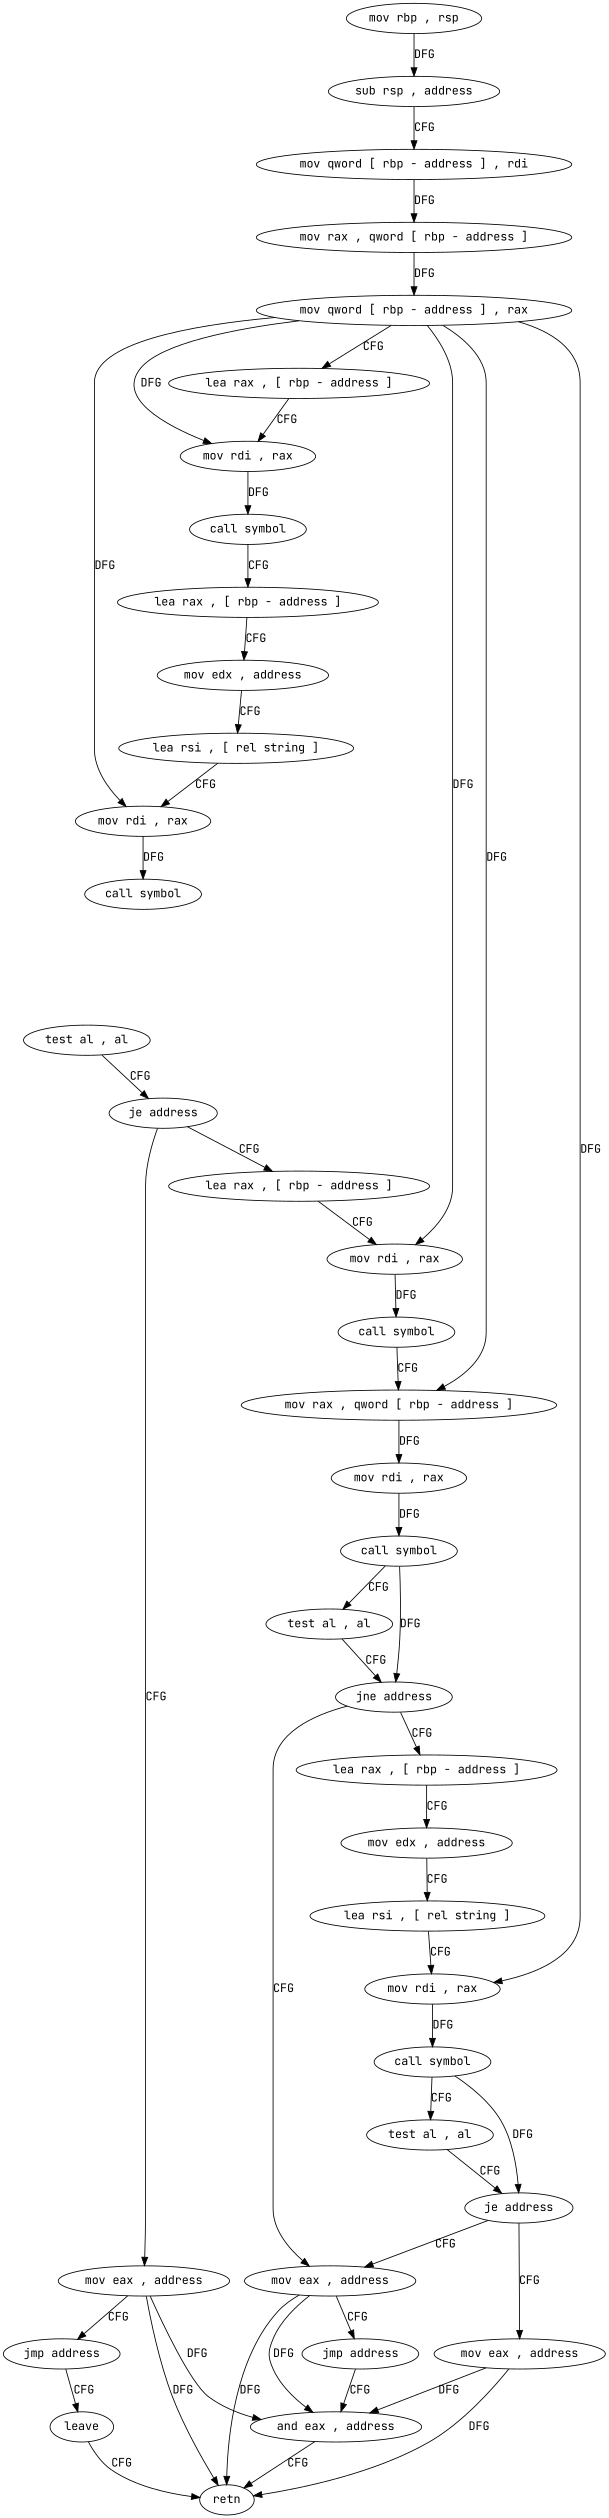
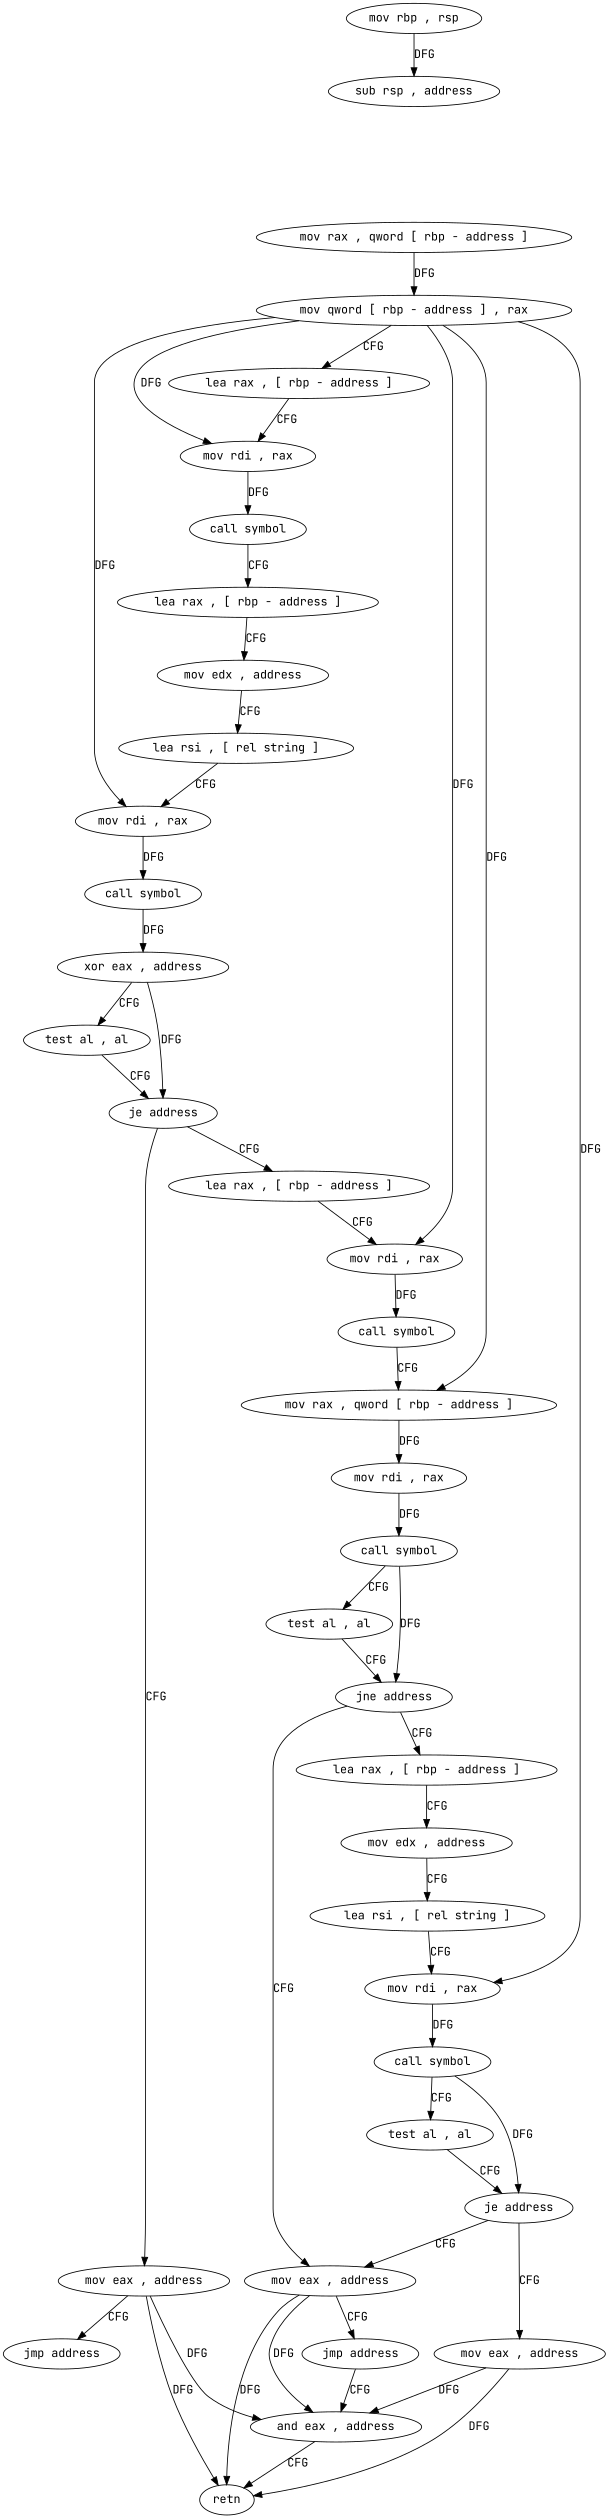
(414, 164) -> none
none -> (143, 967)
(82, 2427) -> none
